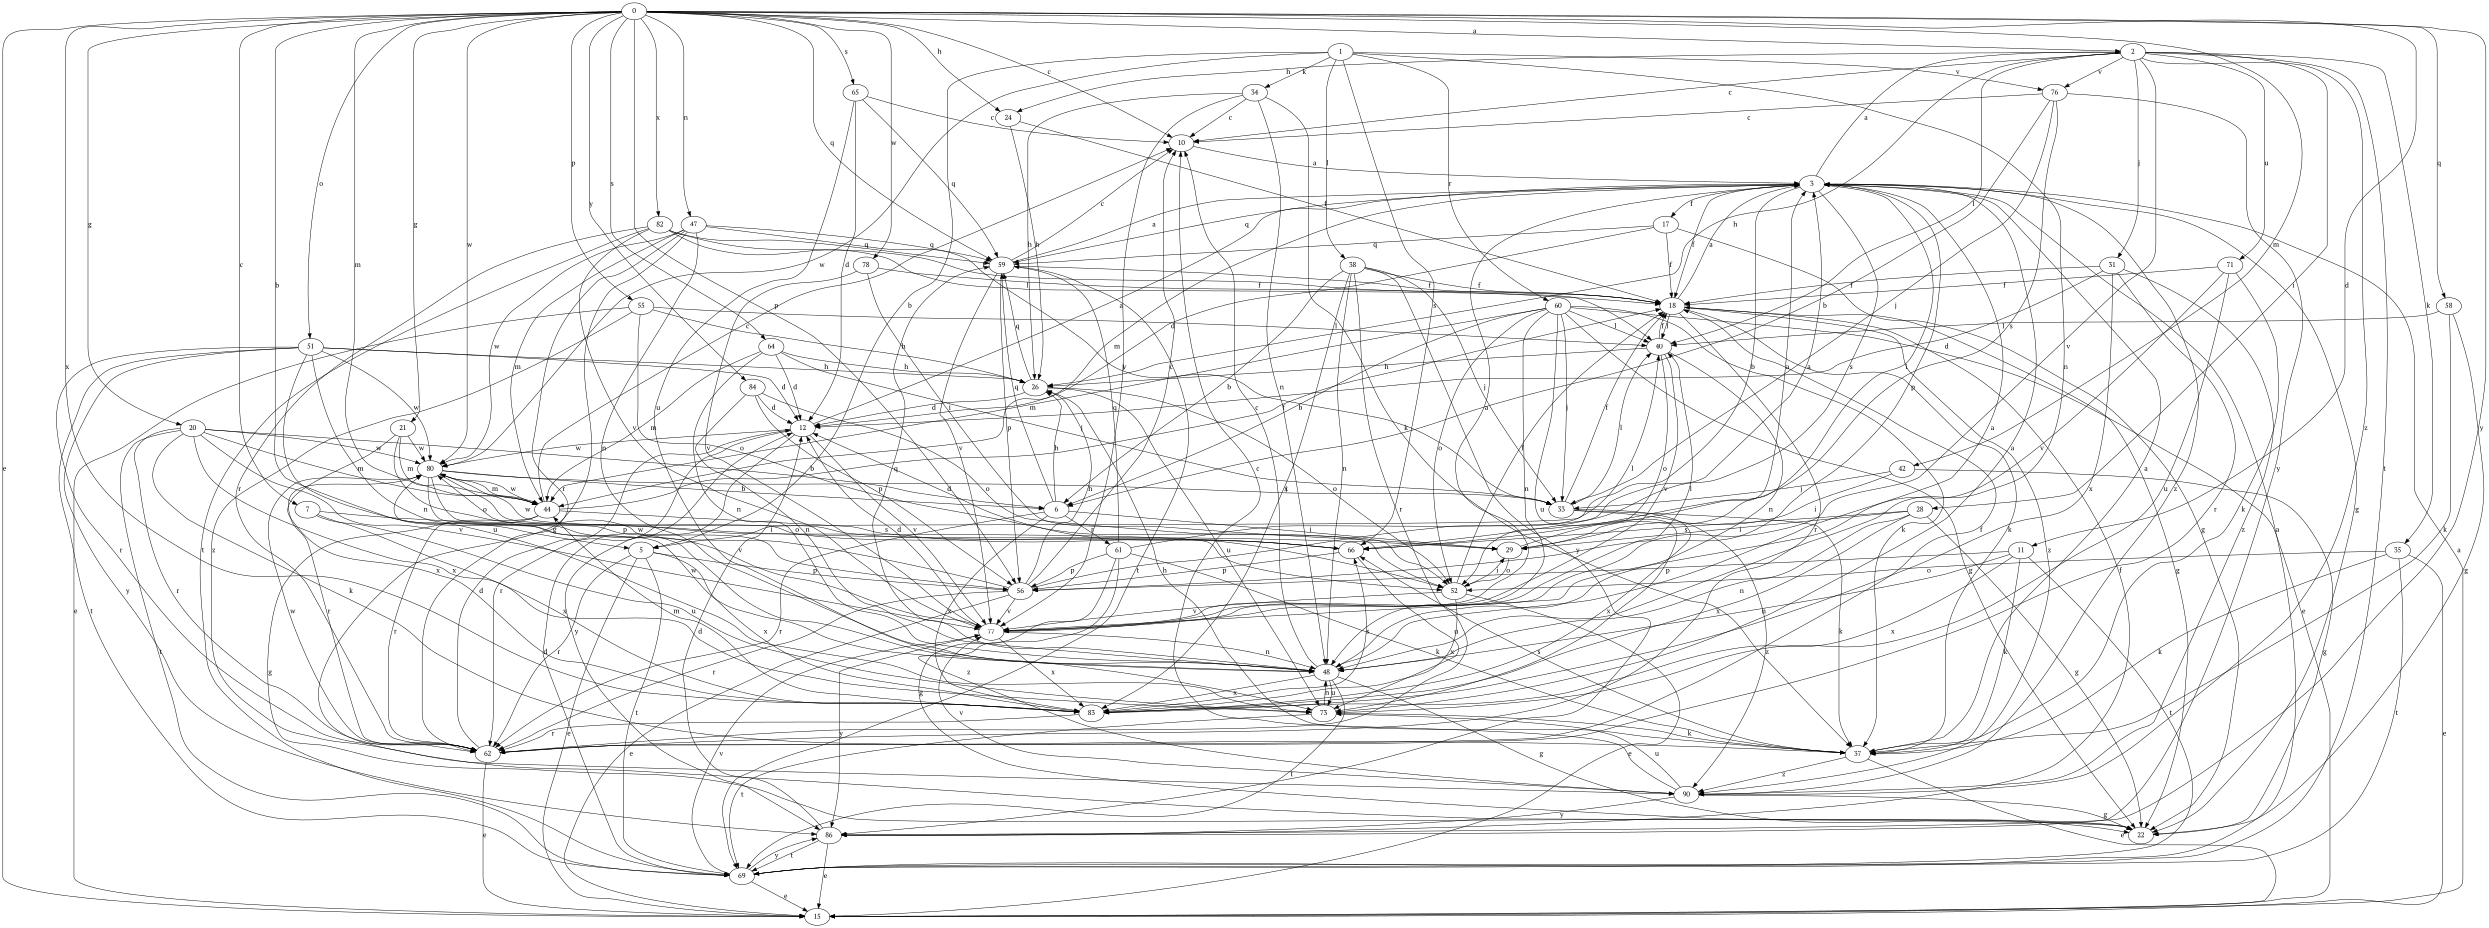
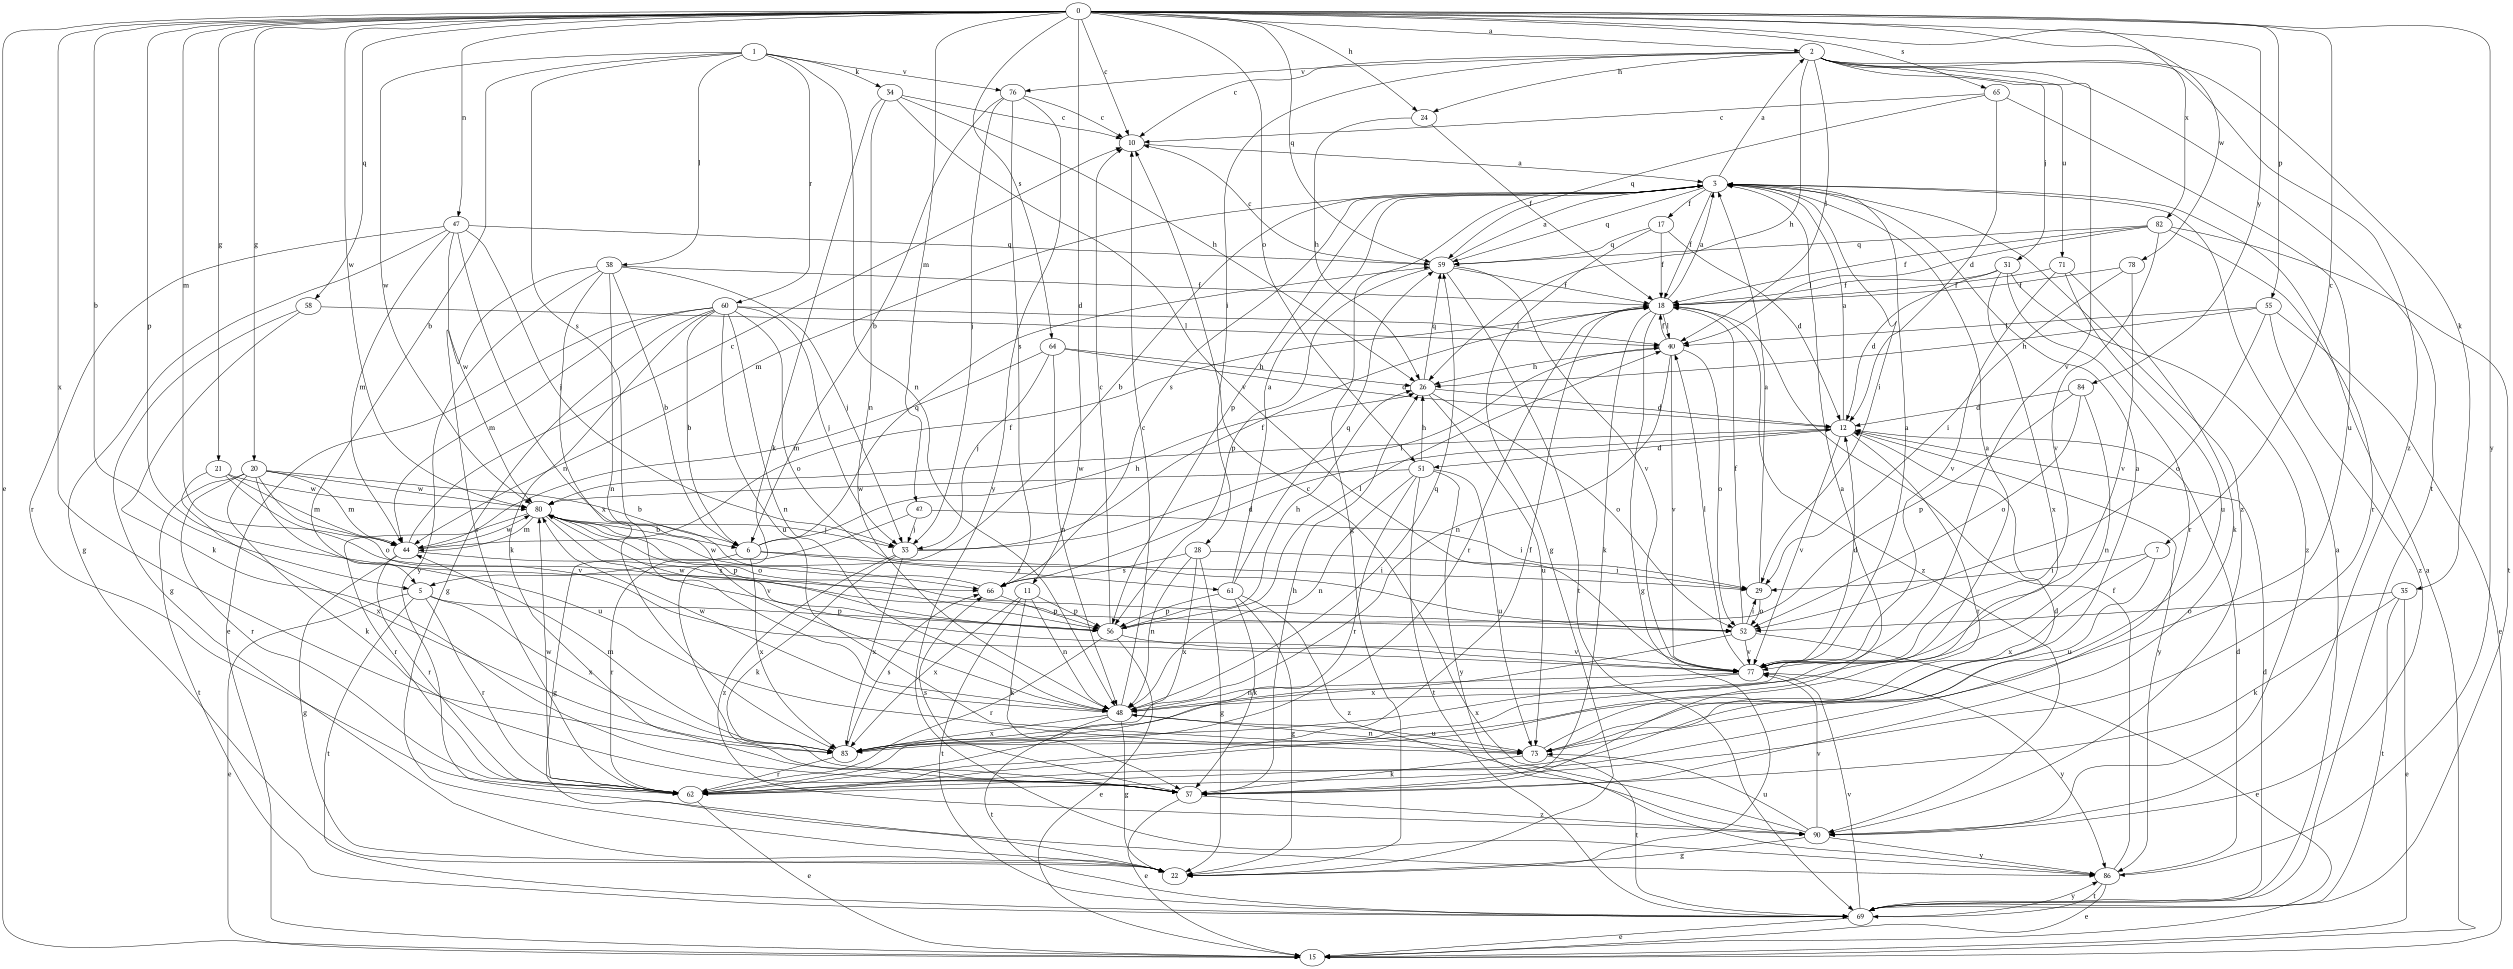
(631, 365) -> (1644, 447)
(454, 571) -> (600, 612)
(1450, 637) -> none
